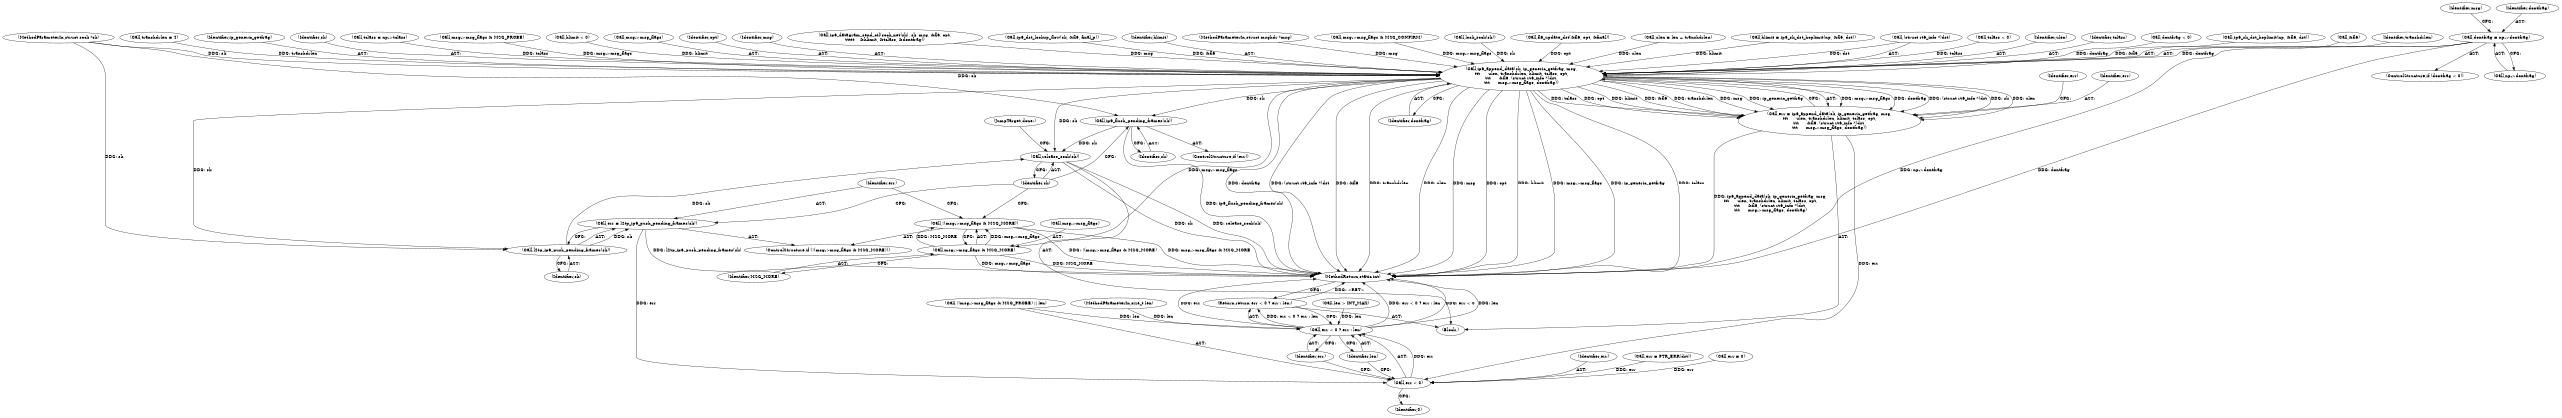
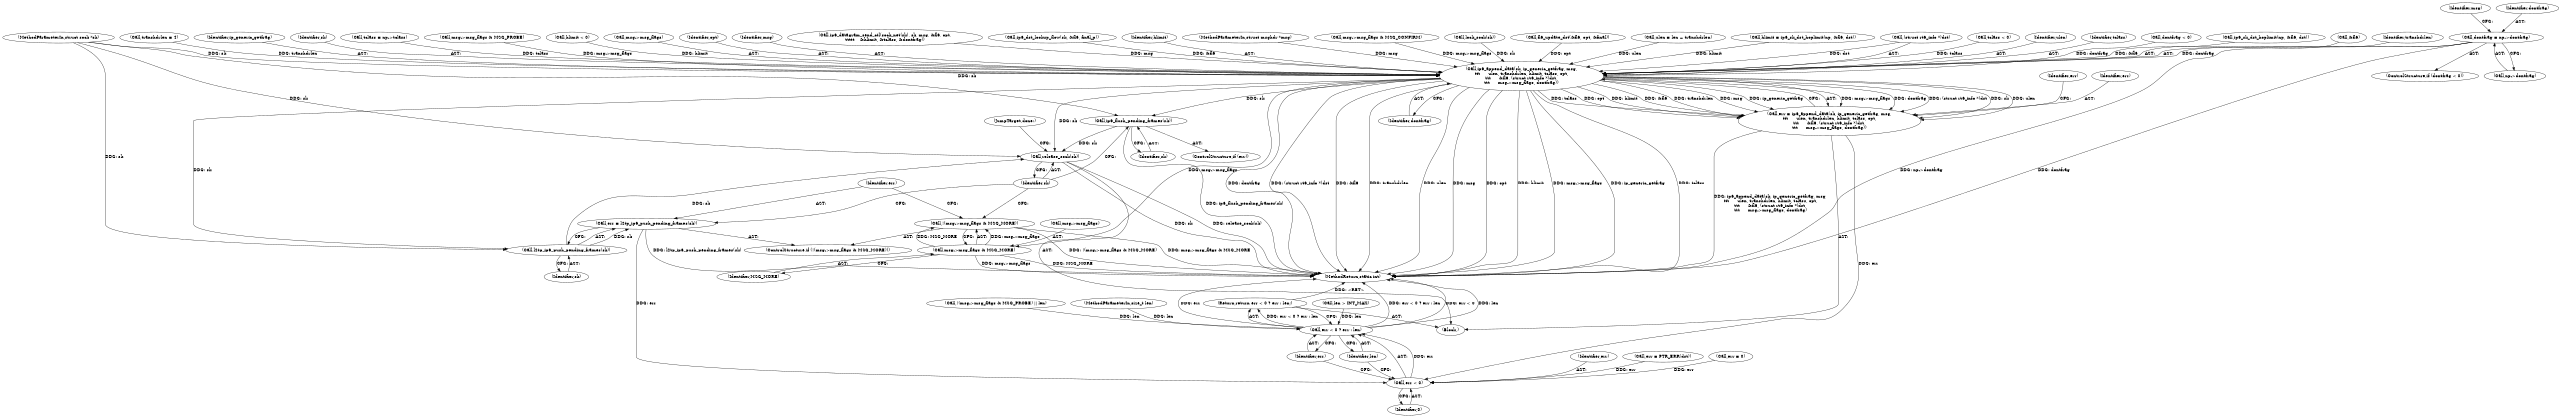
none -> (543, 132)
(1306, 290) -> none
(1203, 346) -> (1412, 398)
